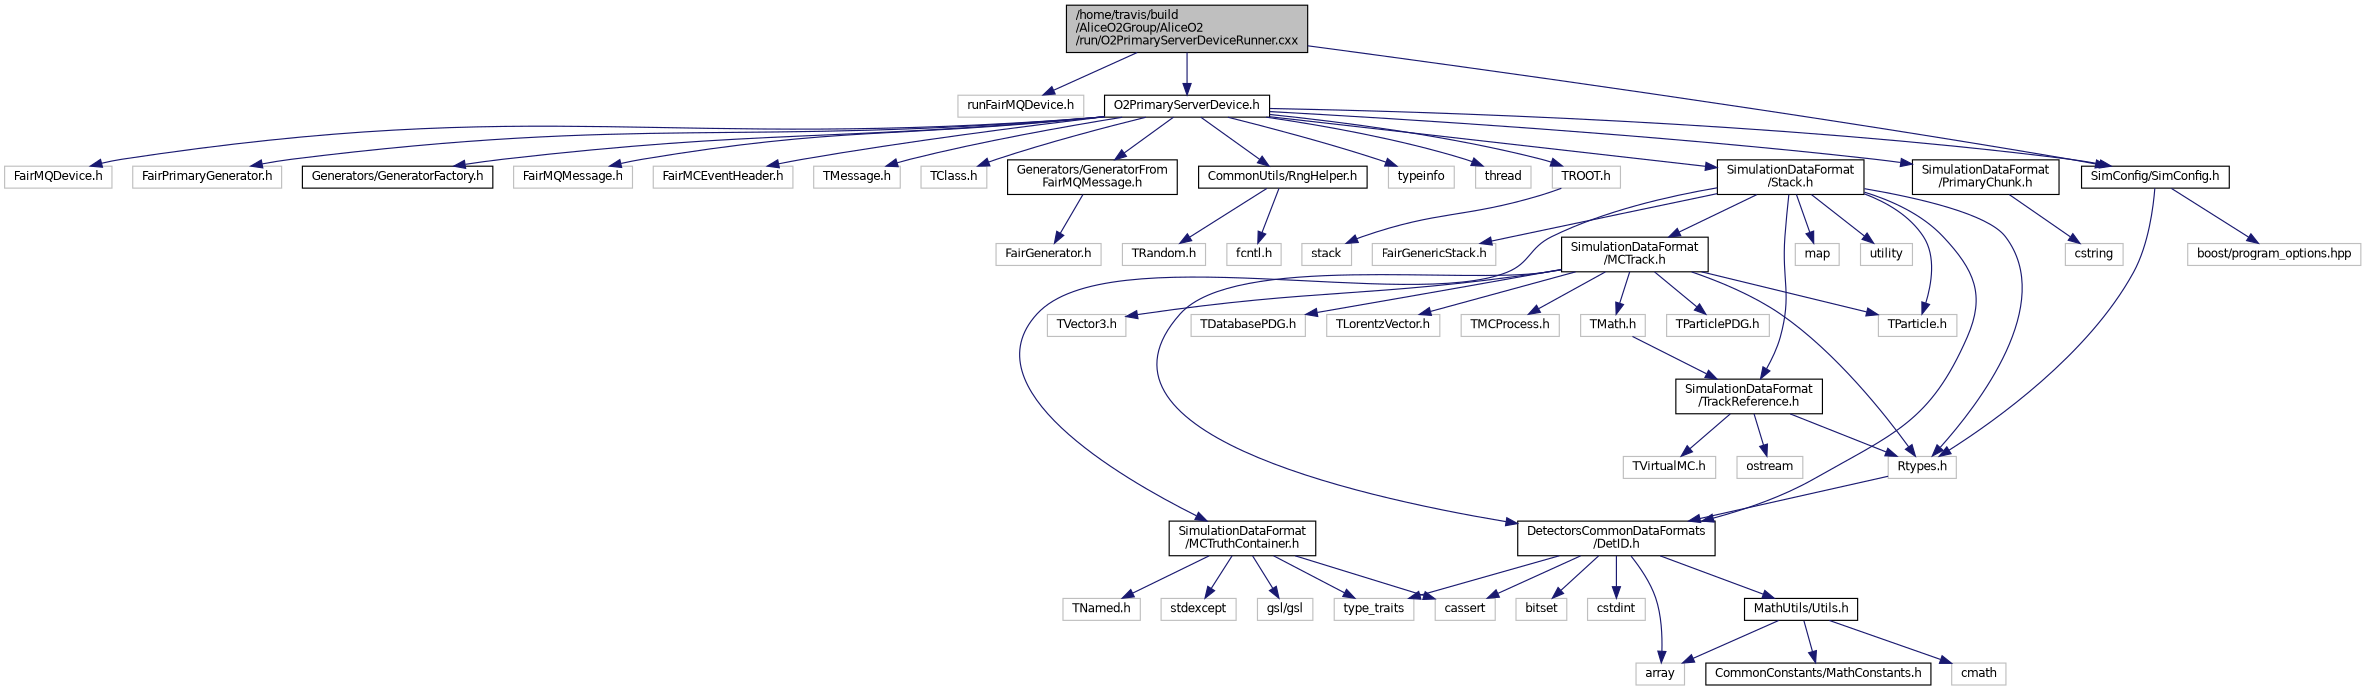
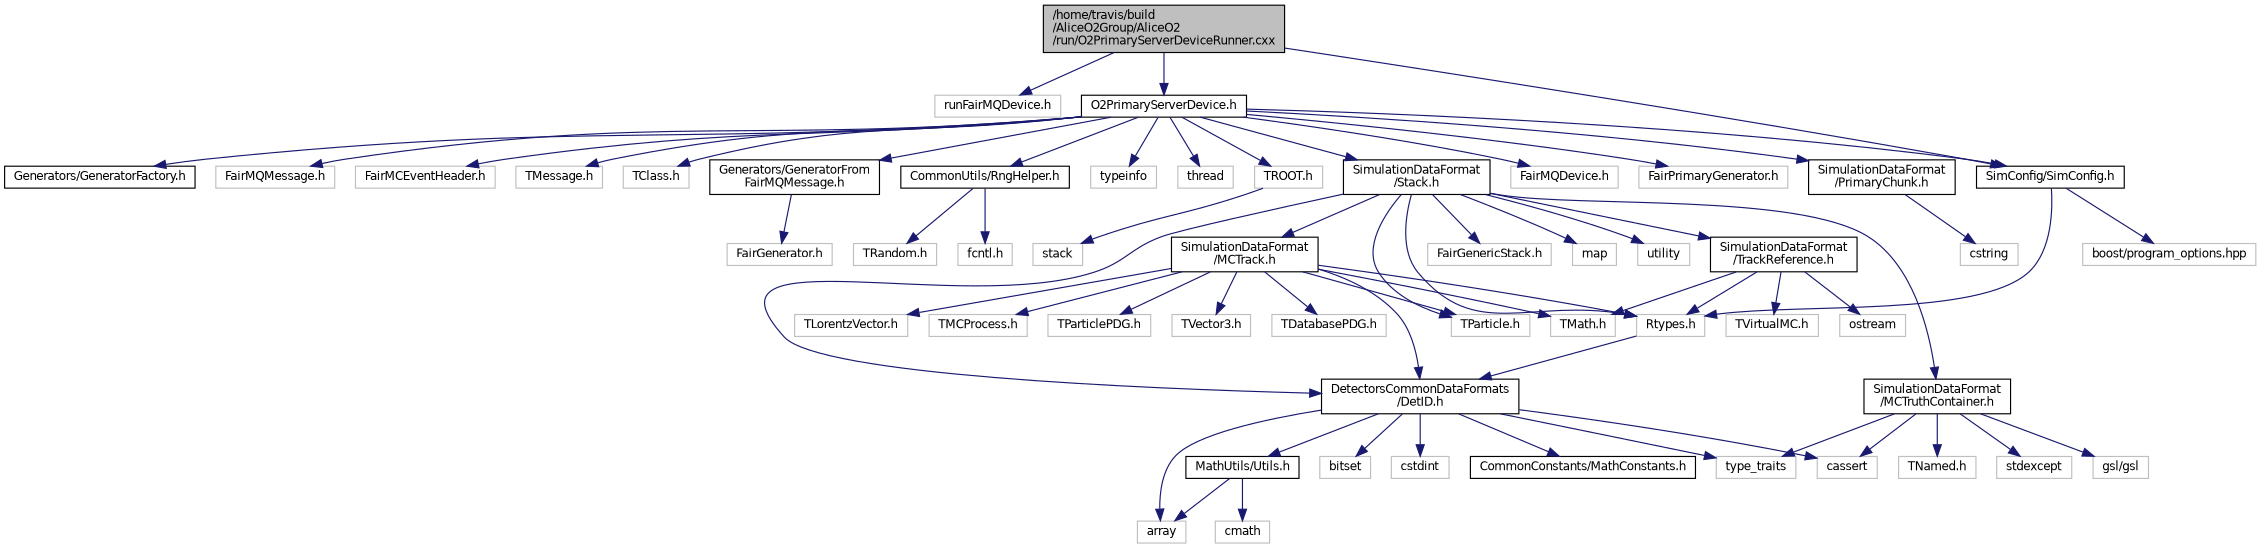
(1669, 355) -> (1679, 291)
(1808, 636) -> (1504, 433)
